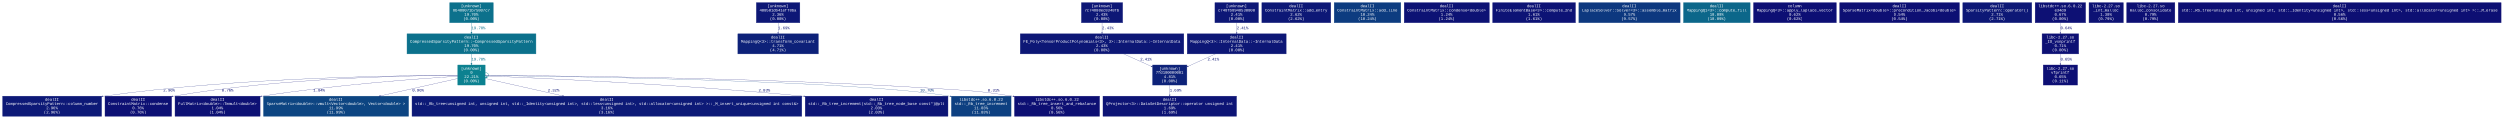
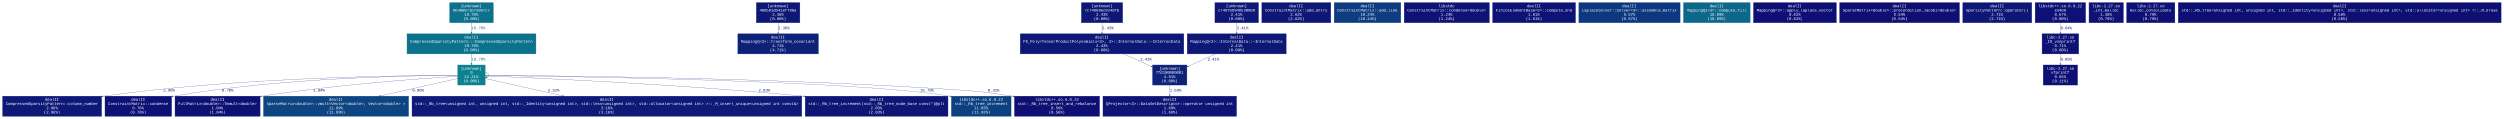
(1447, 13) -> (1447, 13)
(1795, 13) -> (1795, 13)
(784, 28) -> (784, 28)
